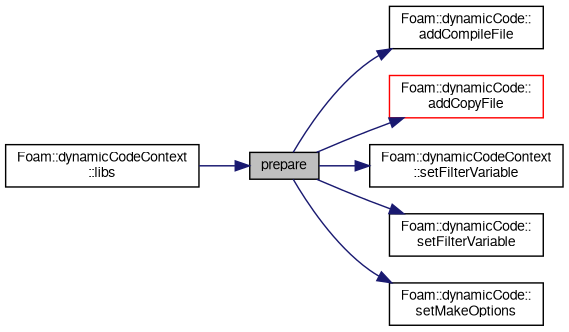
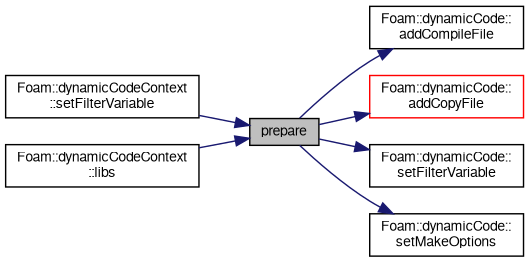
(337, 166) -> (217, 119)
